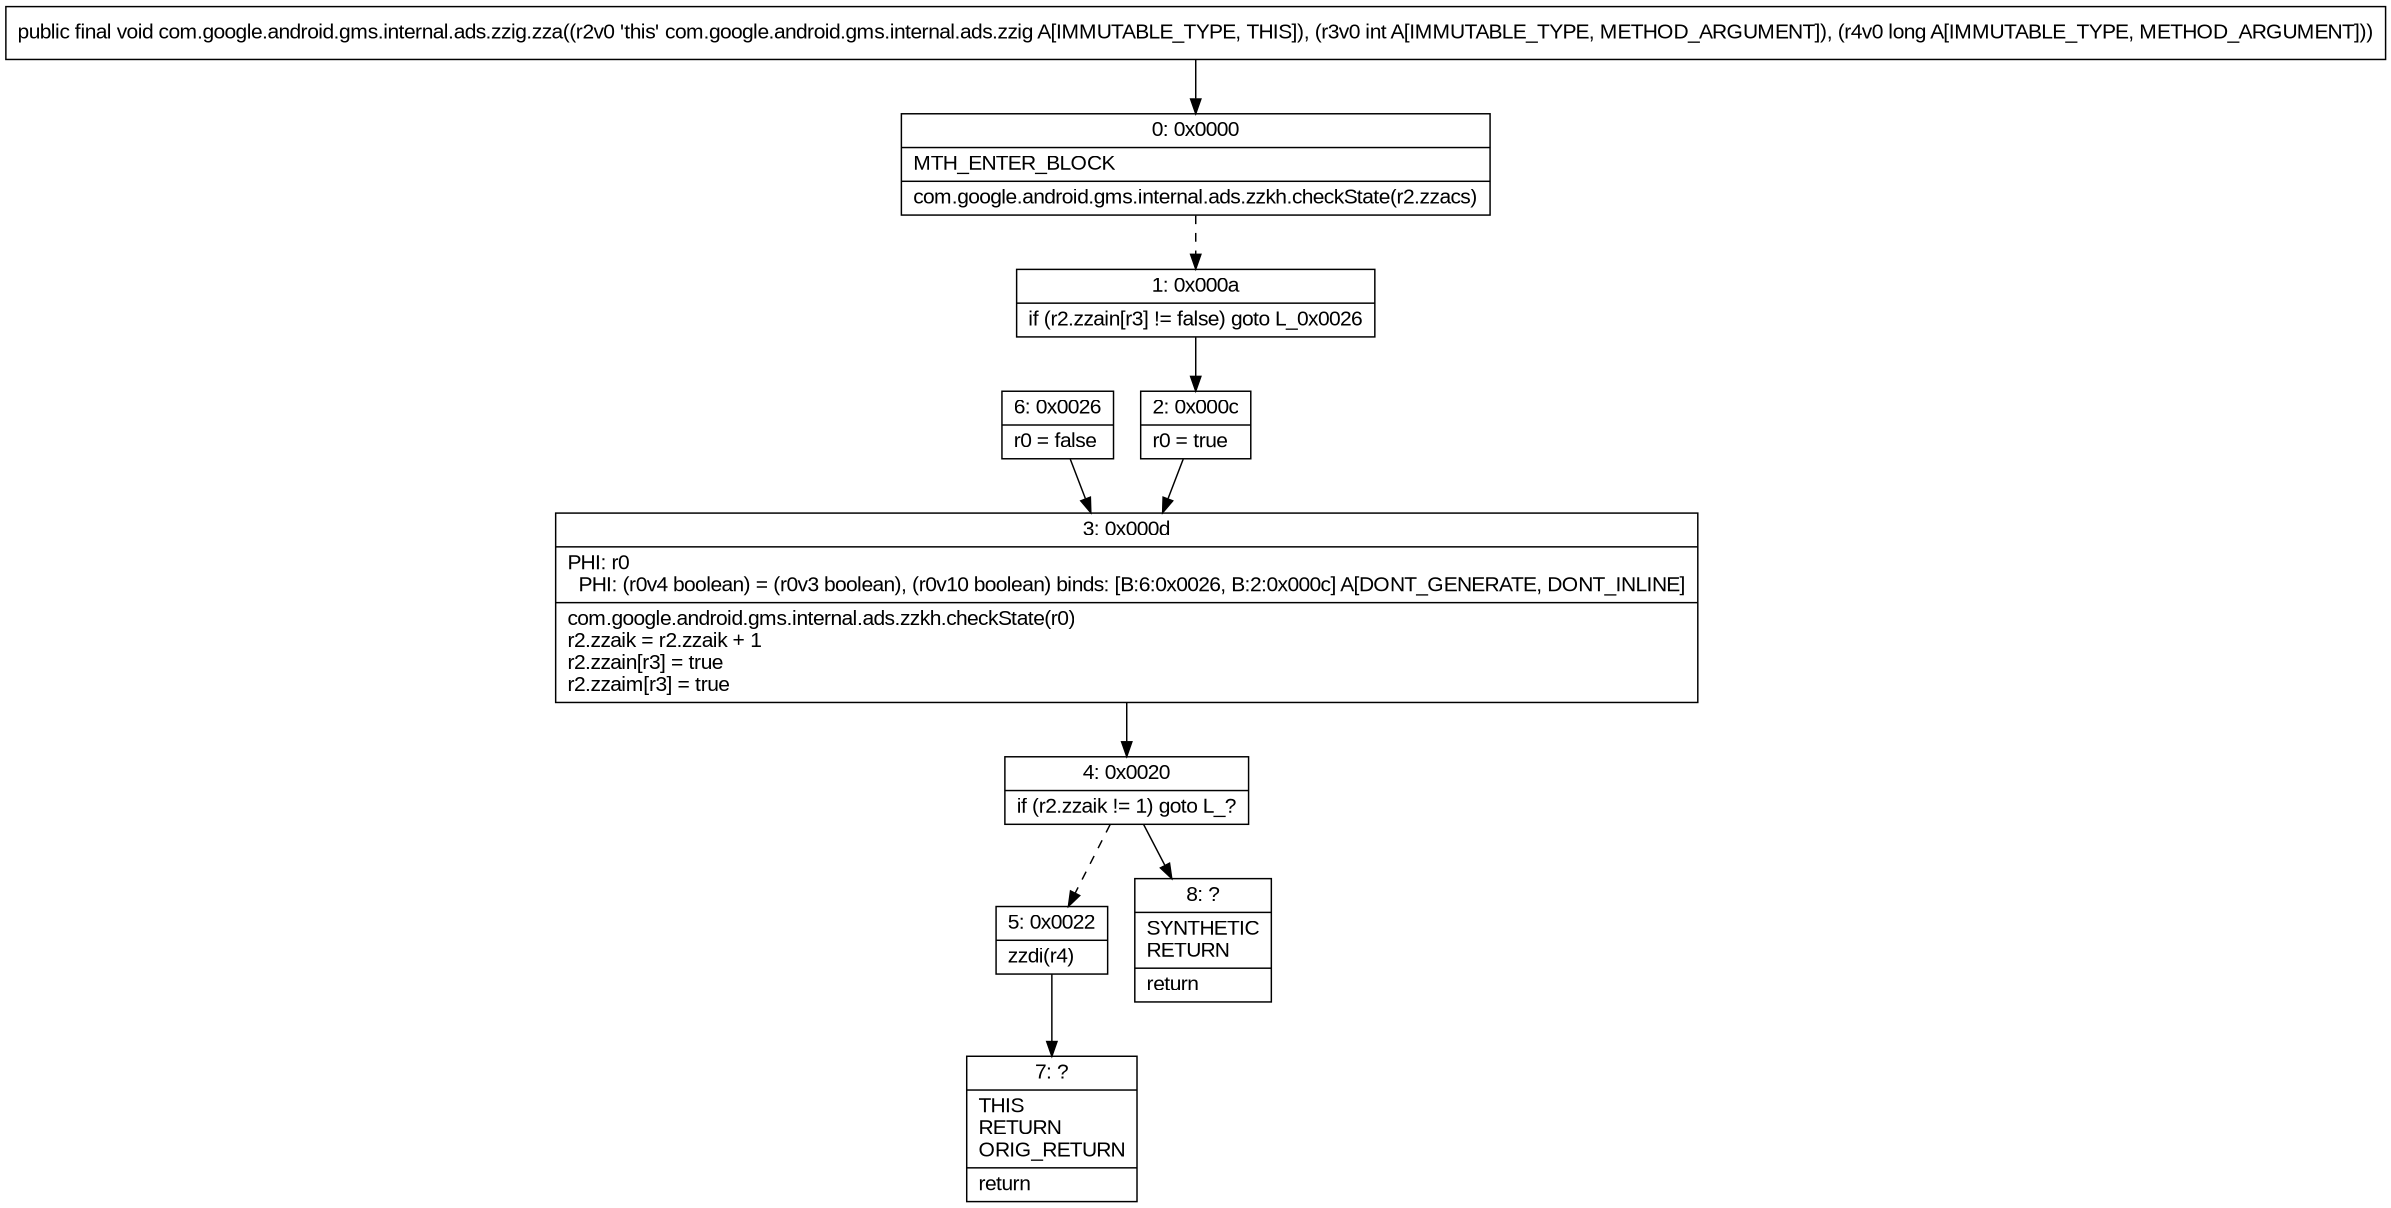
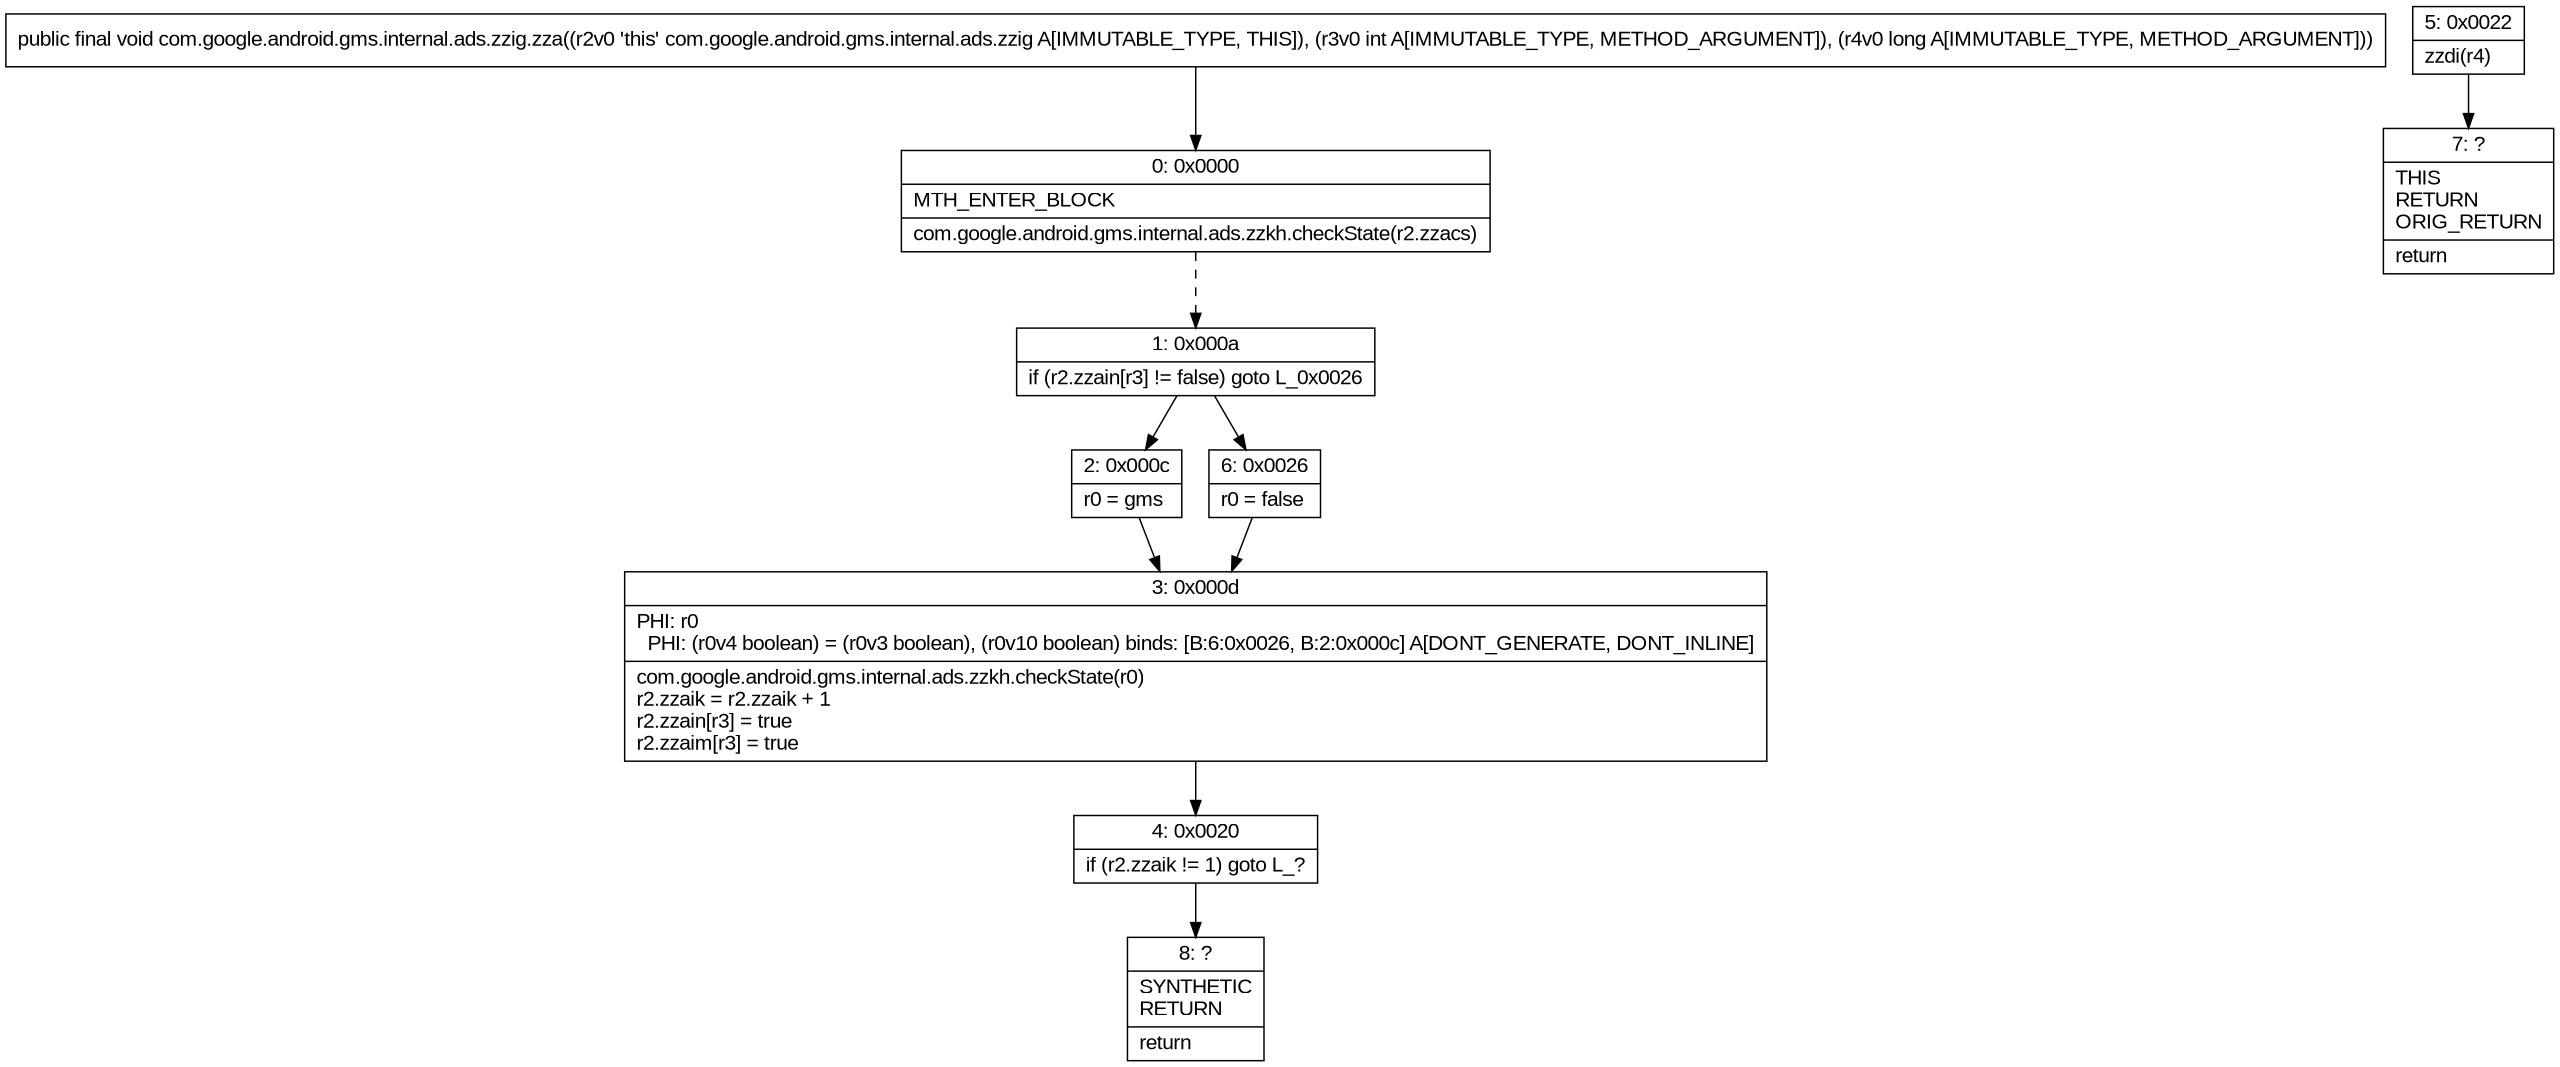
none -> (1227, 416)
(1191, 441) -> (1124, 500)
(1093, 859) -> none
